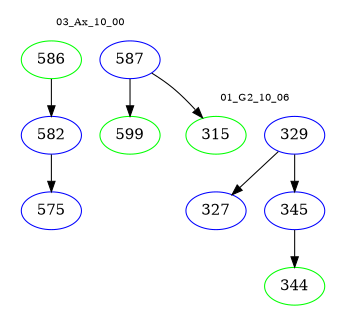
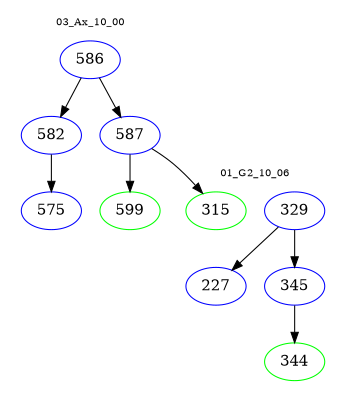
(51, 60) -> (90, 60)
none -> (108, 93)
(216, 211) -> (216, 286)
